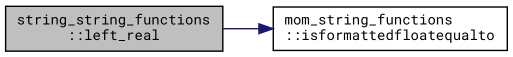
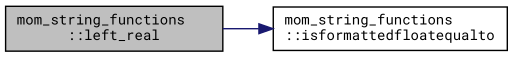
(114, 29) -> (114, 29)
